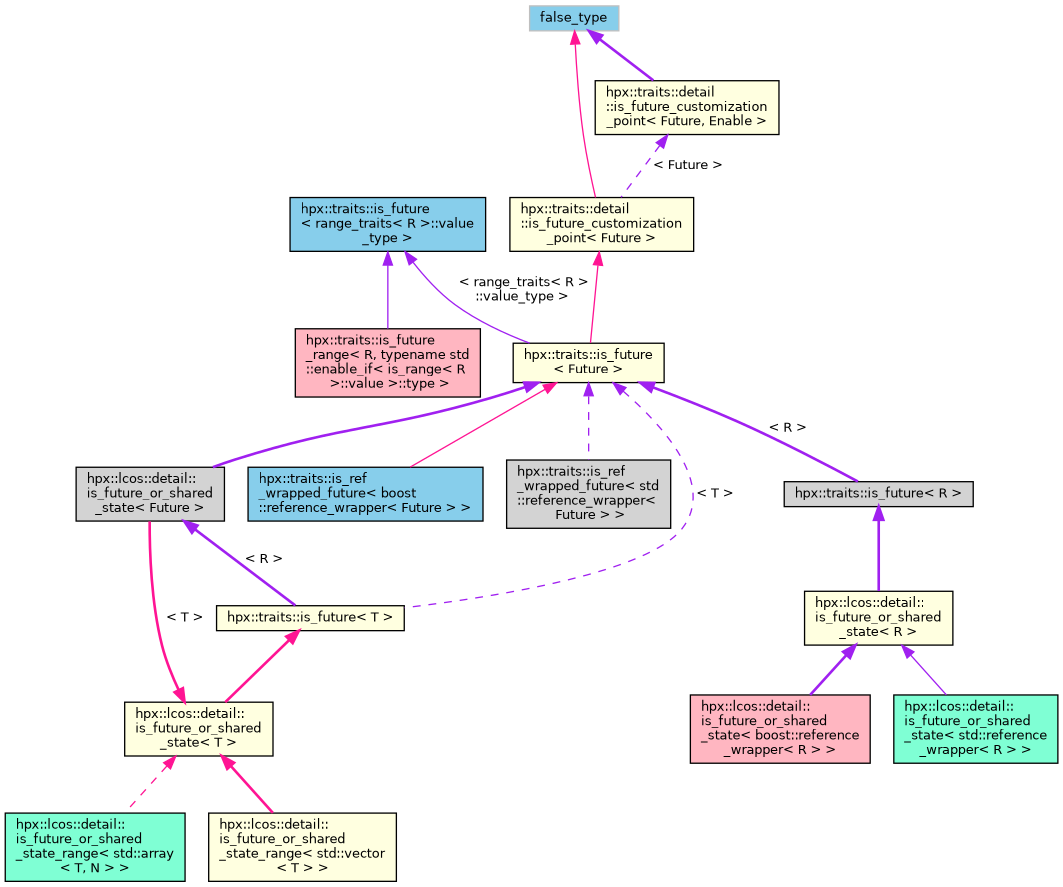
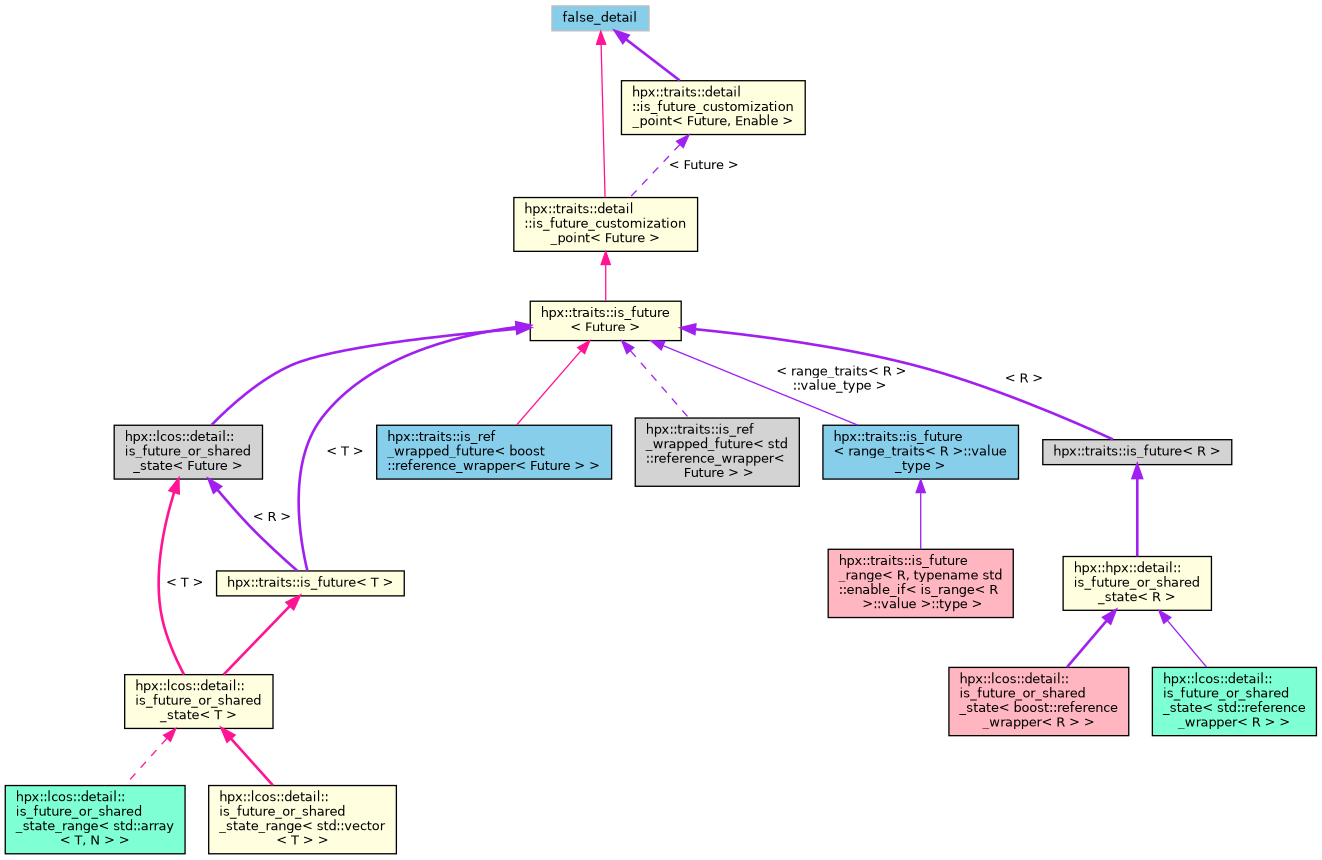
(574, 18) -> (600, 18)
(465, 312) -> (760, 385)
(628, 561) -> (343, 395)
(155, 608) -> (159, 585)
(879, 618) -> (1137, 583)
